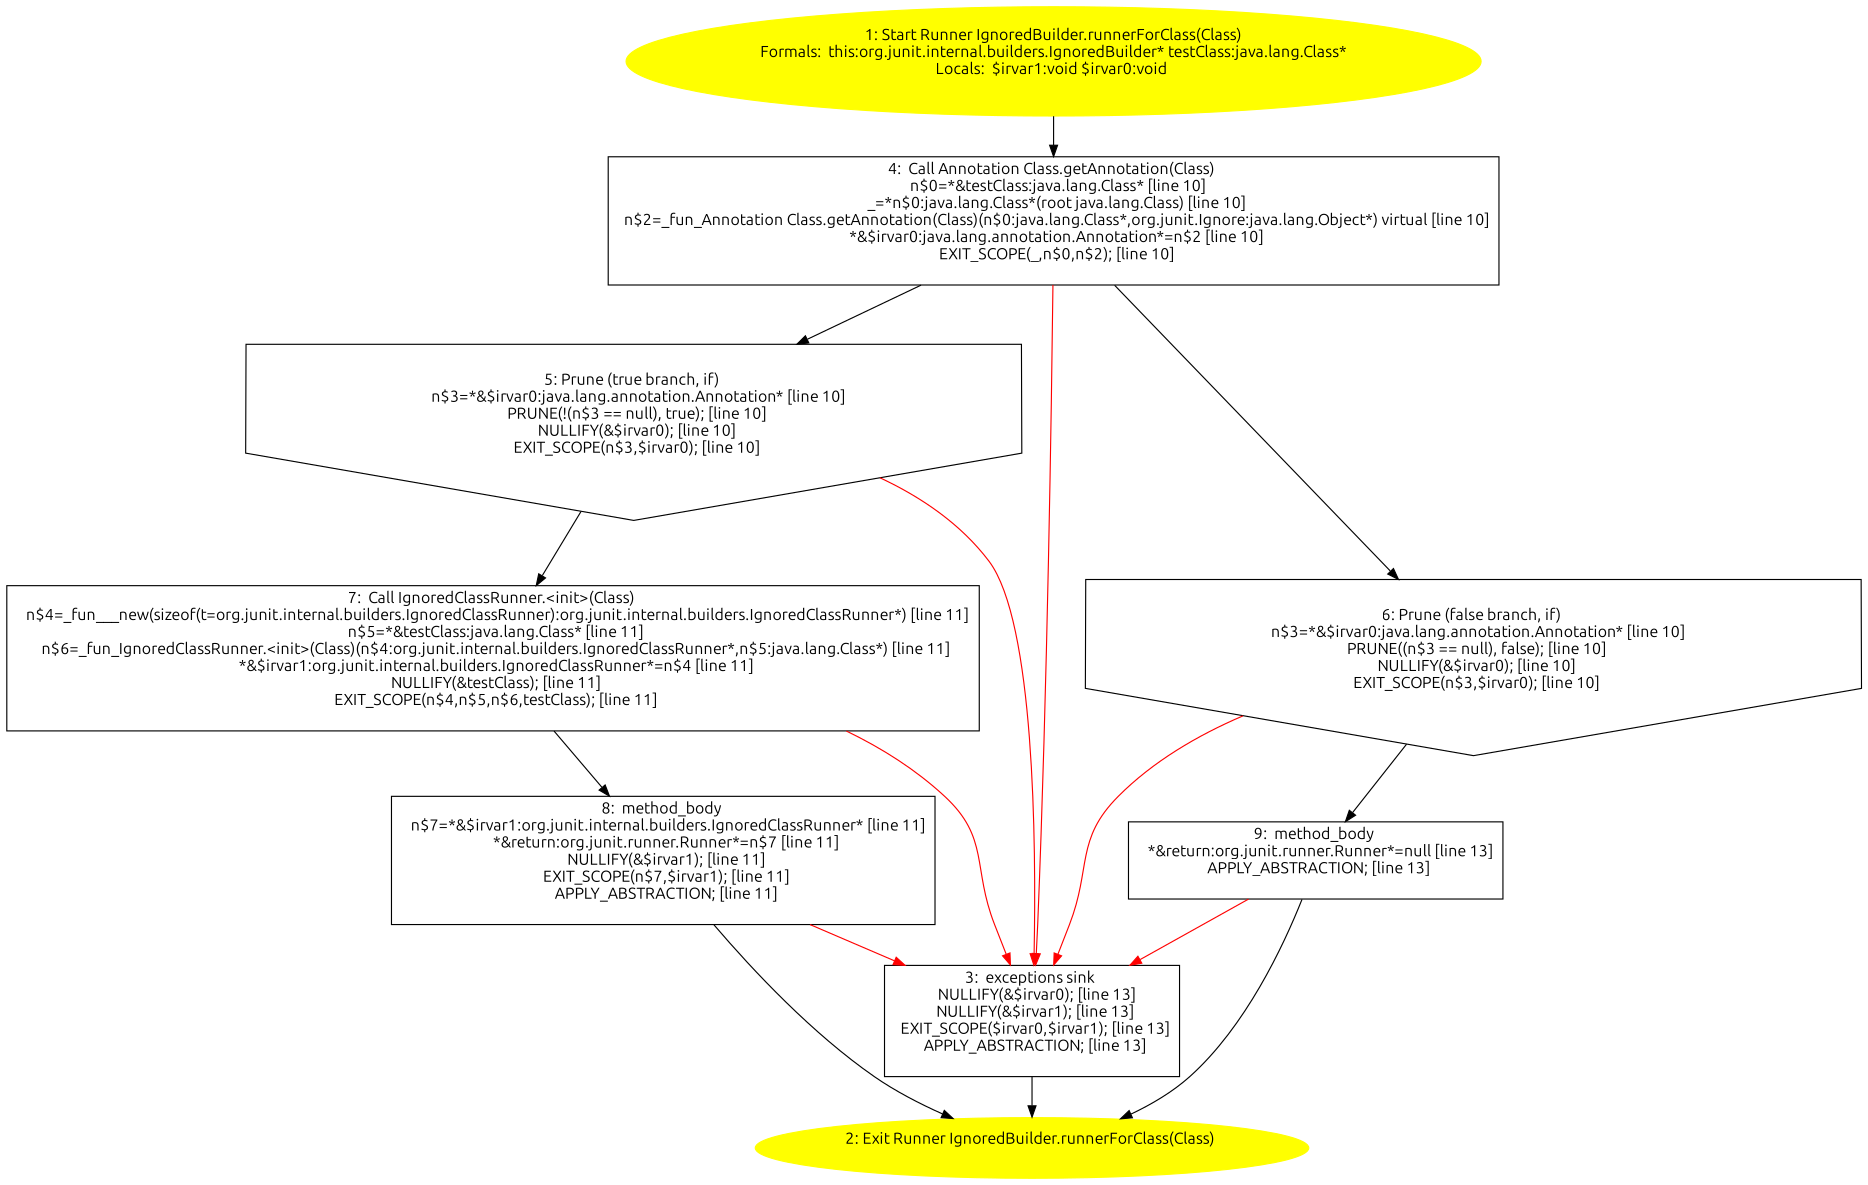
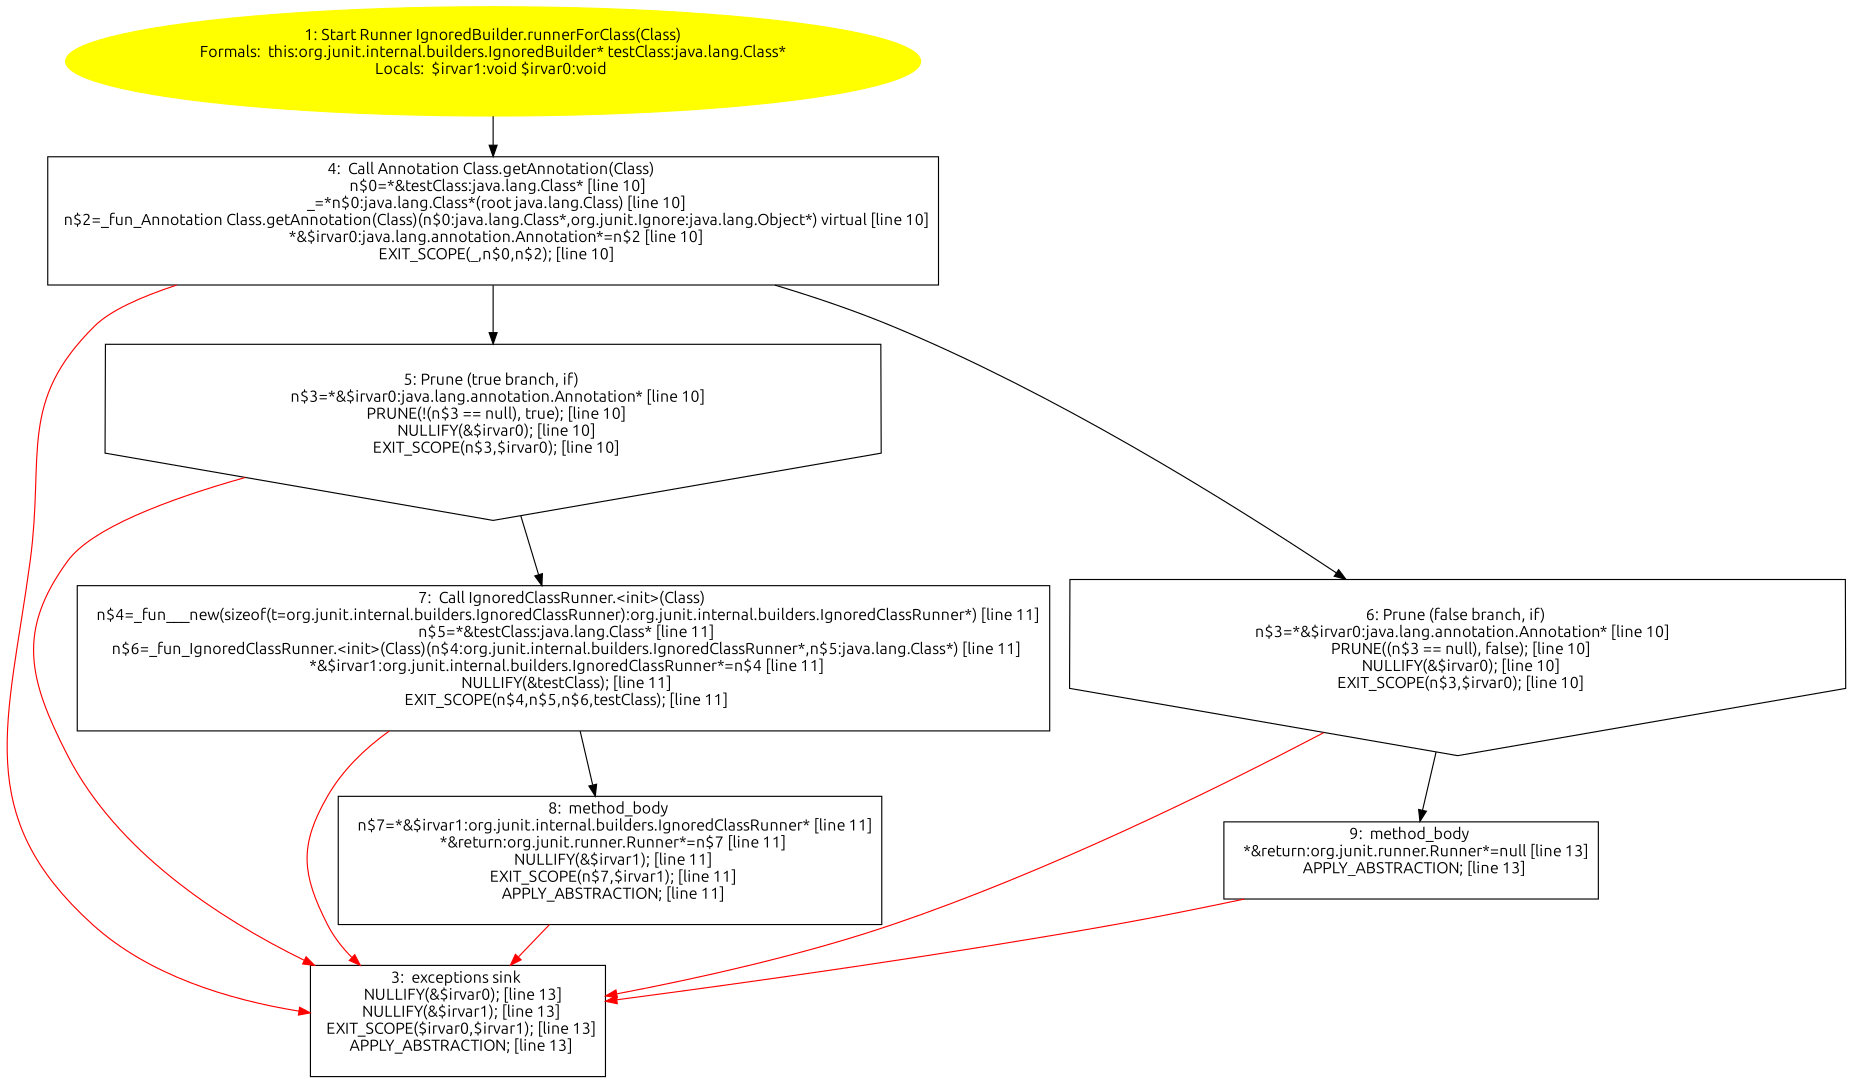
(1032, 1148) -> none
